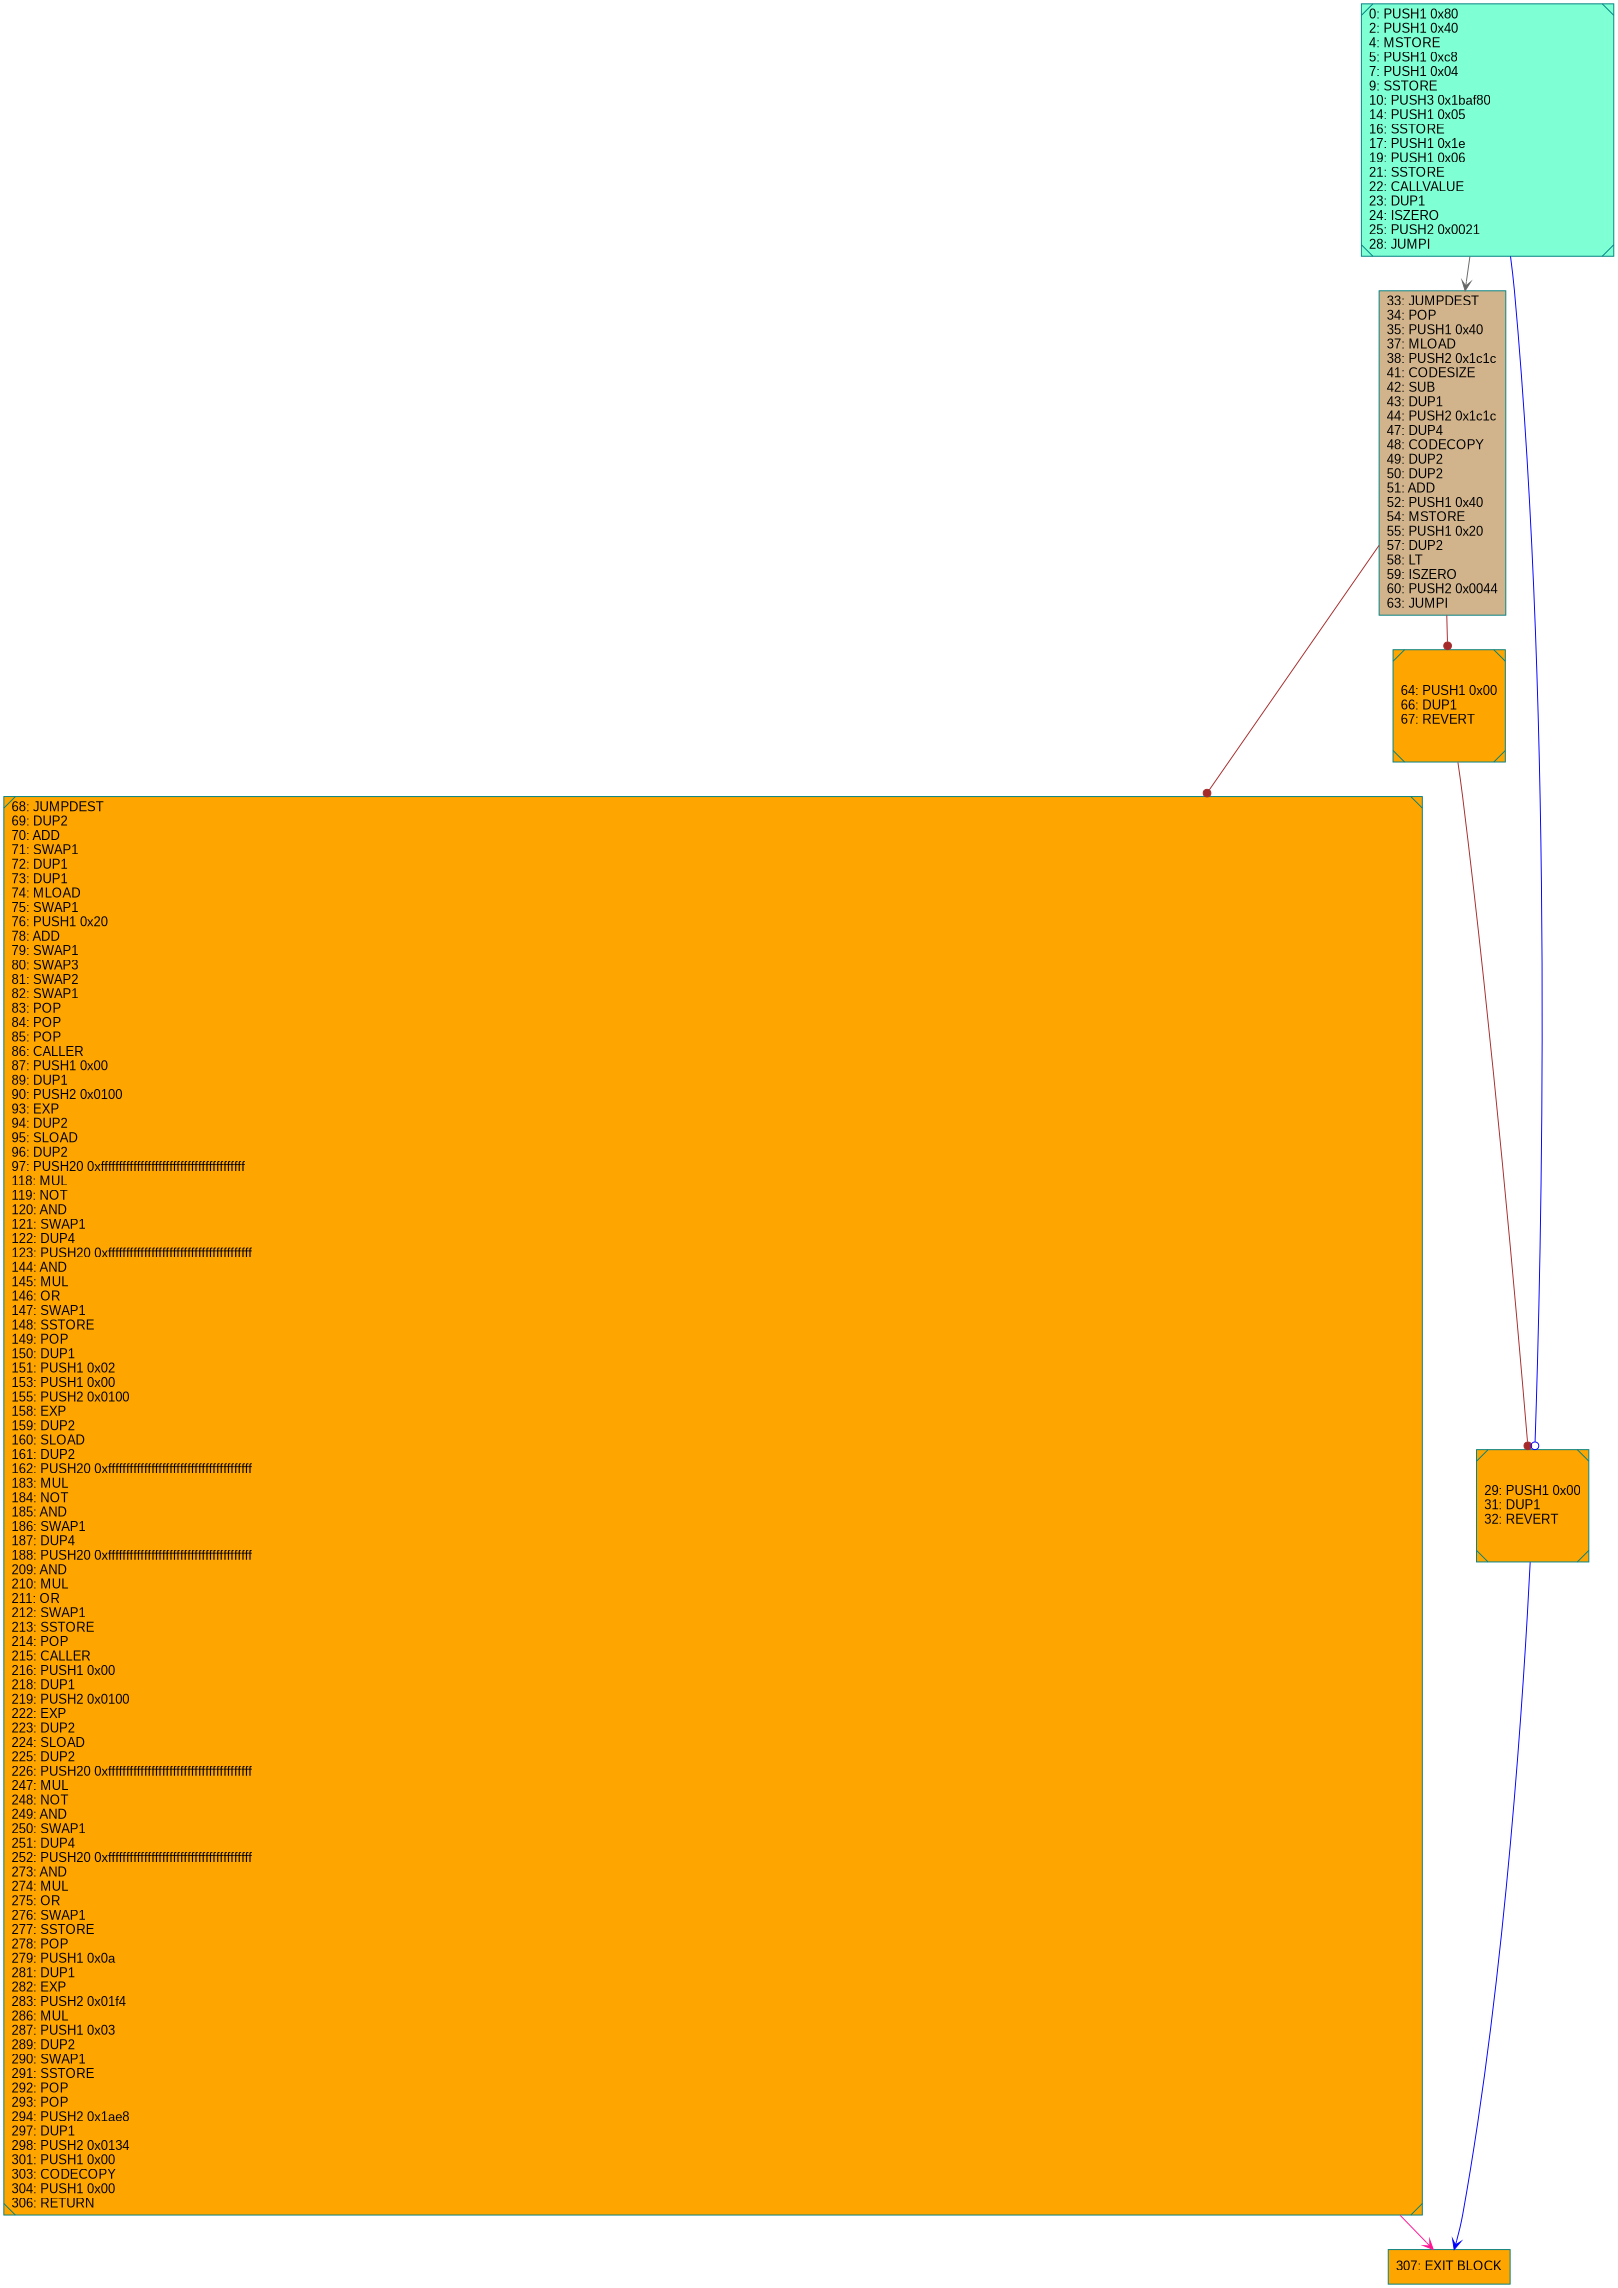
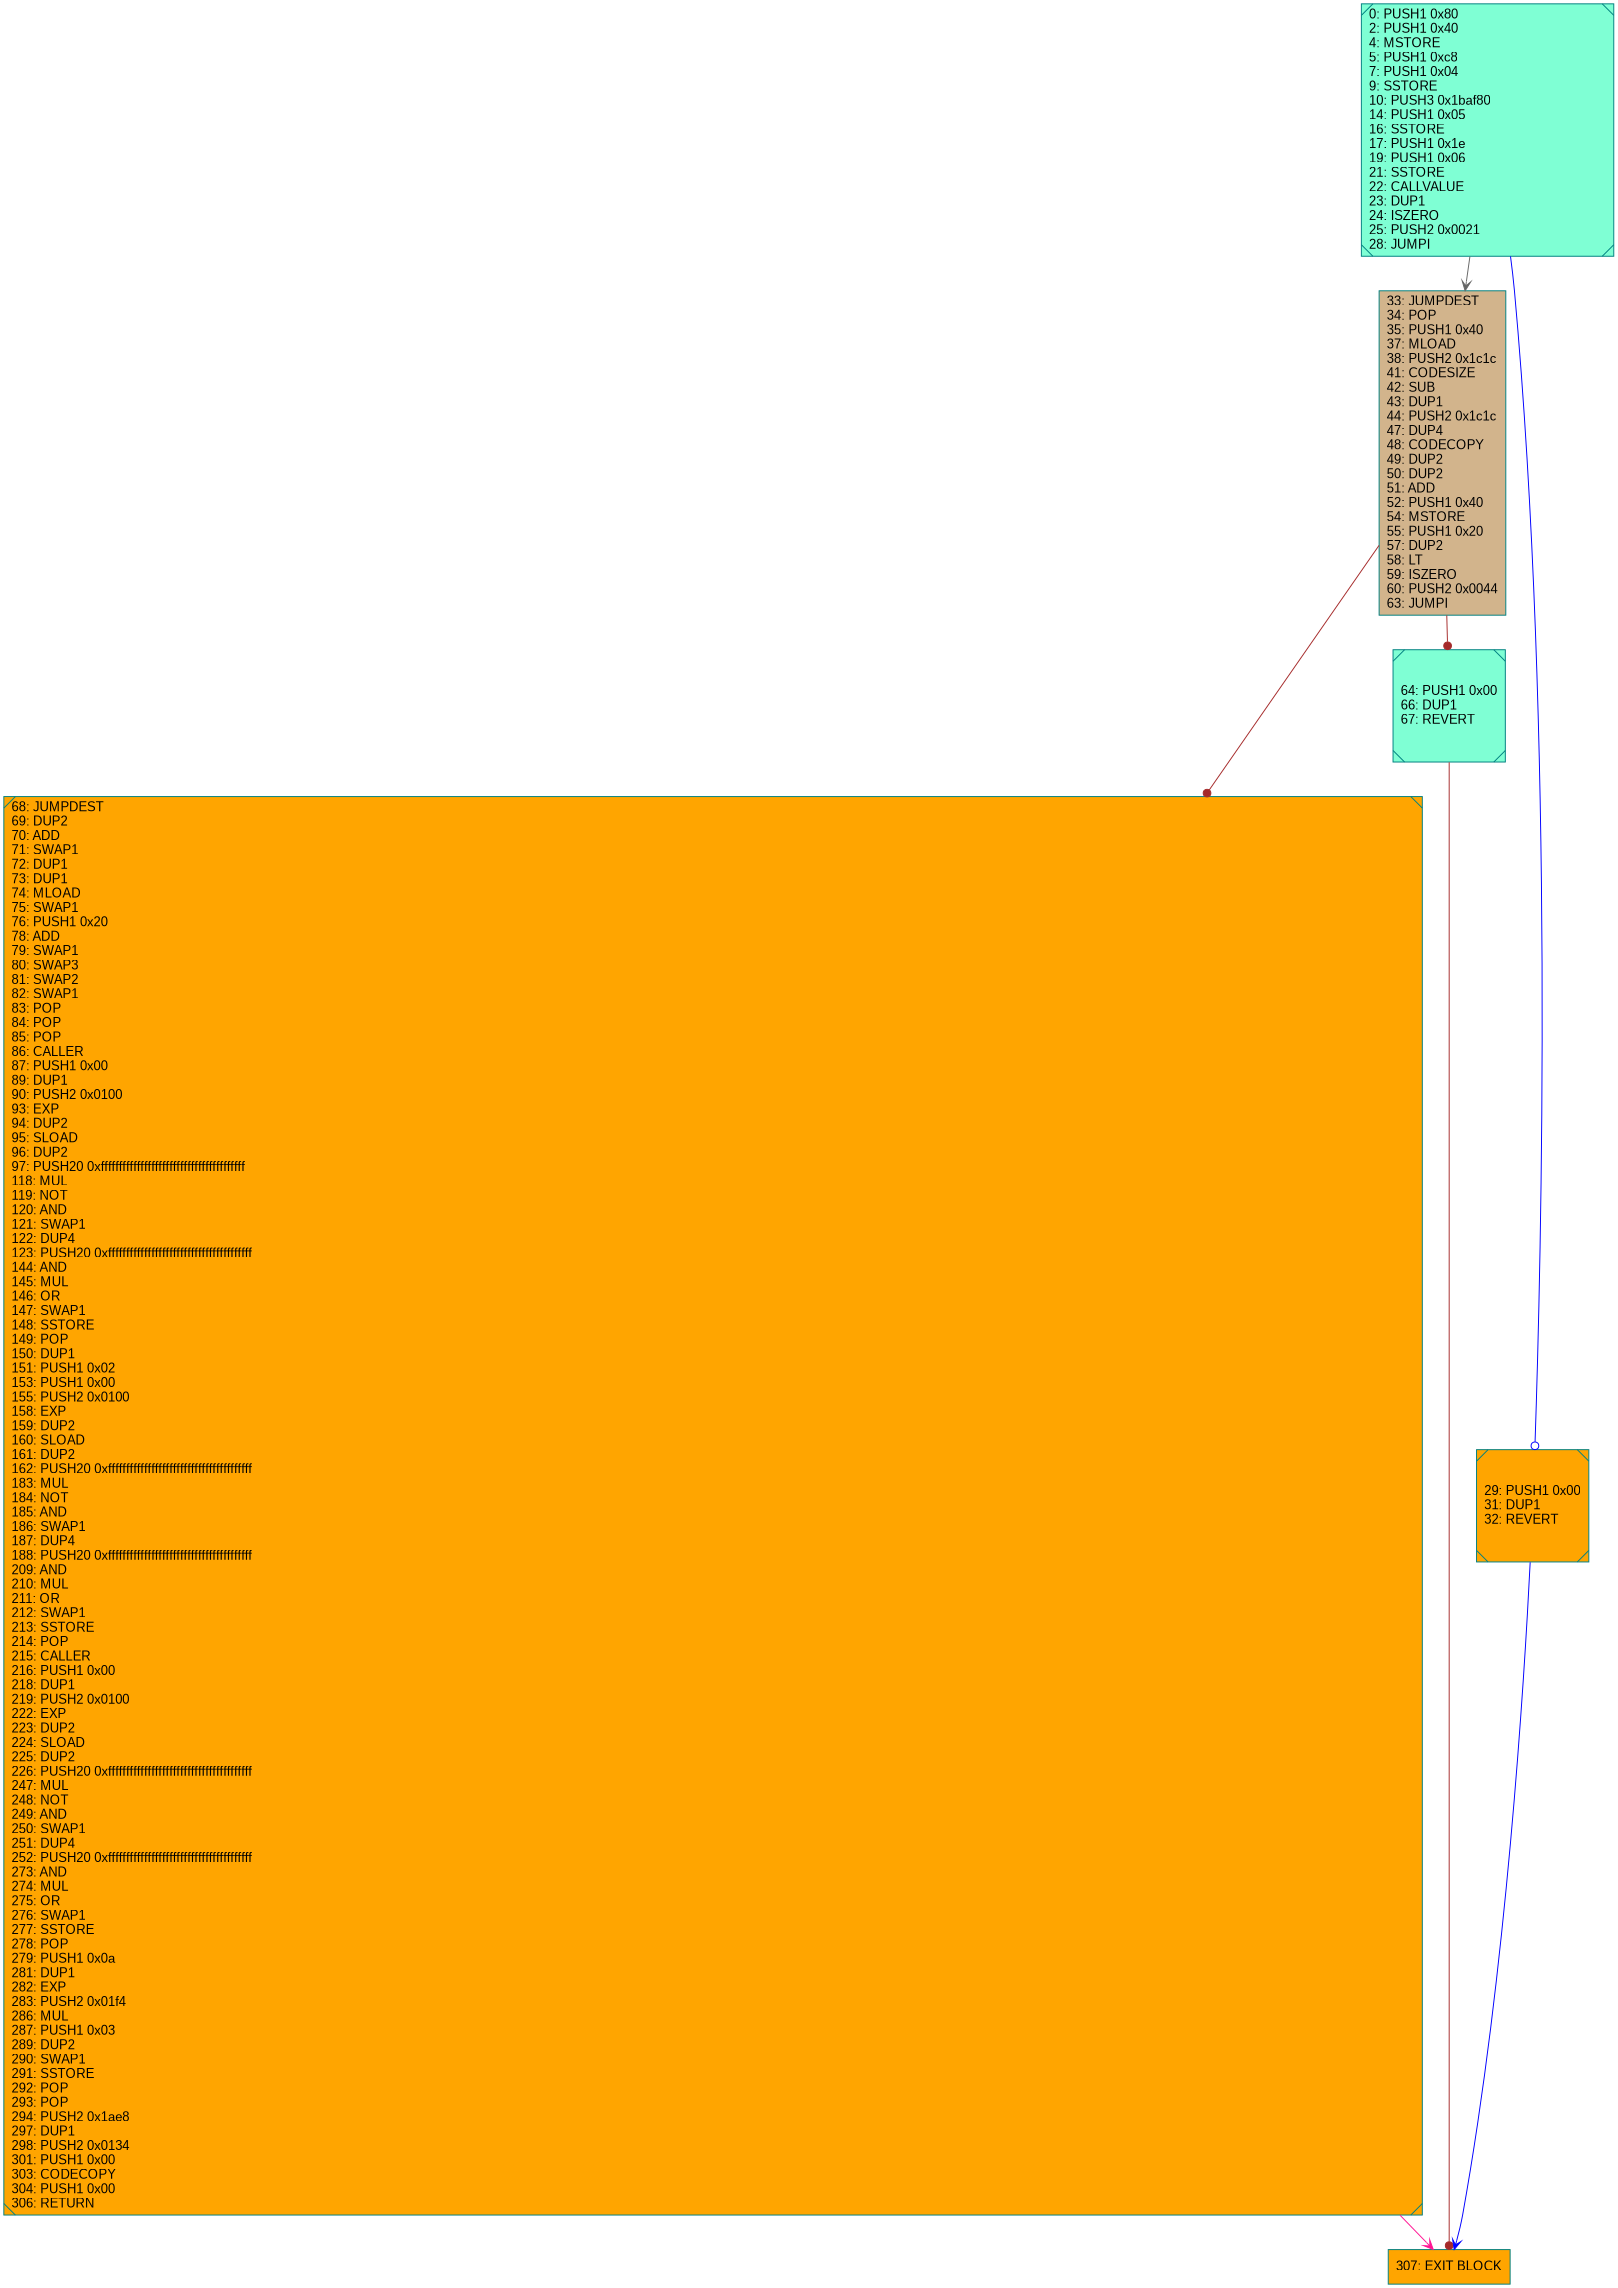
(1449, 706) -> (1449, 706)
(1496, 1102) -> (1449, 1502)
